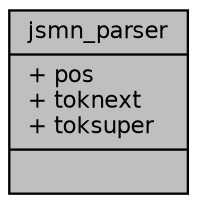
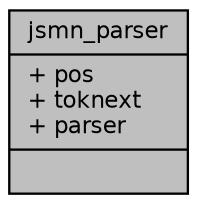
(92, 126) -> (78, 126)
